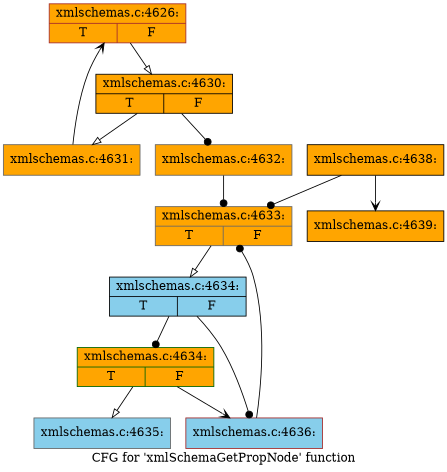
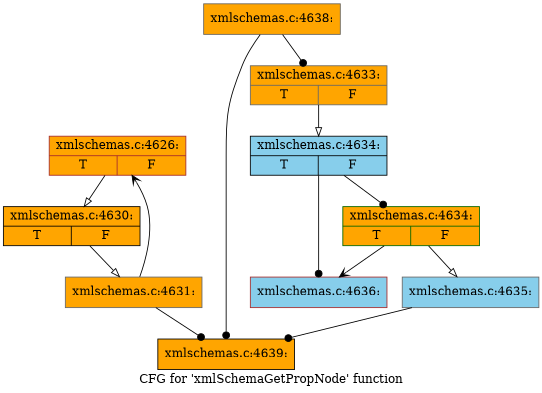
(224, 160) -> none
(376, 160) -> (272, 19)
(376, 189) -> (226, 180)
none -> (177, 321)
none -> (352, 322)
(261, 333) -> none
